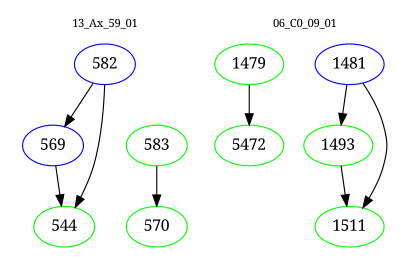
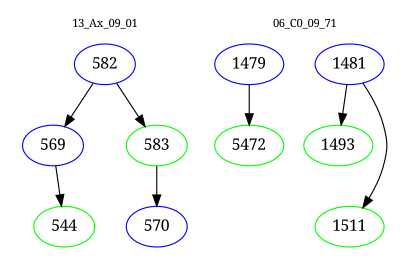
(105, 24) -> (105, 24)
(305, 24) -> (305, 24)
(249, 64) -> (249, 64)
(99, 142) -> (128, 100)
(343, 180) -> none
(157, 227) -> (157, 227)
